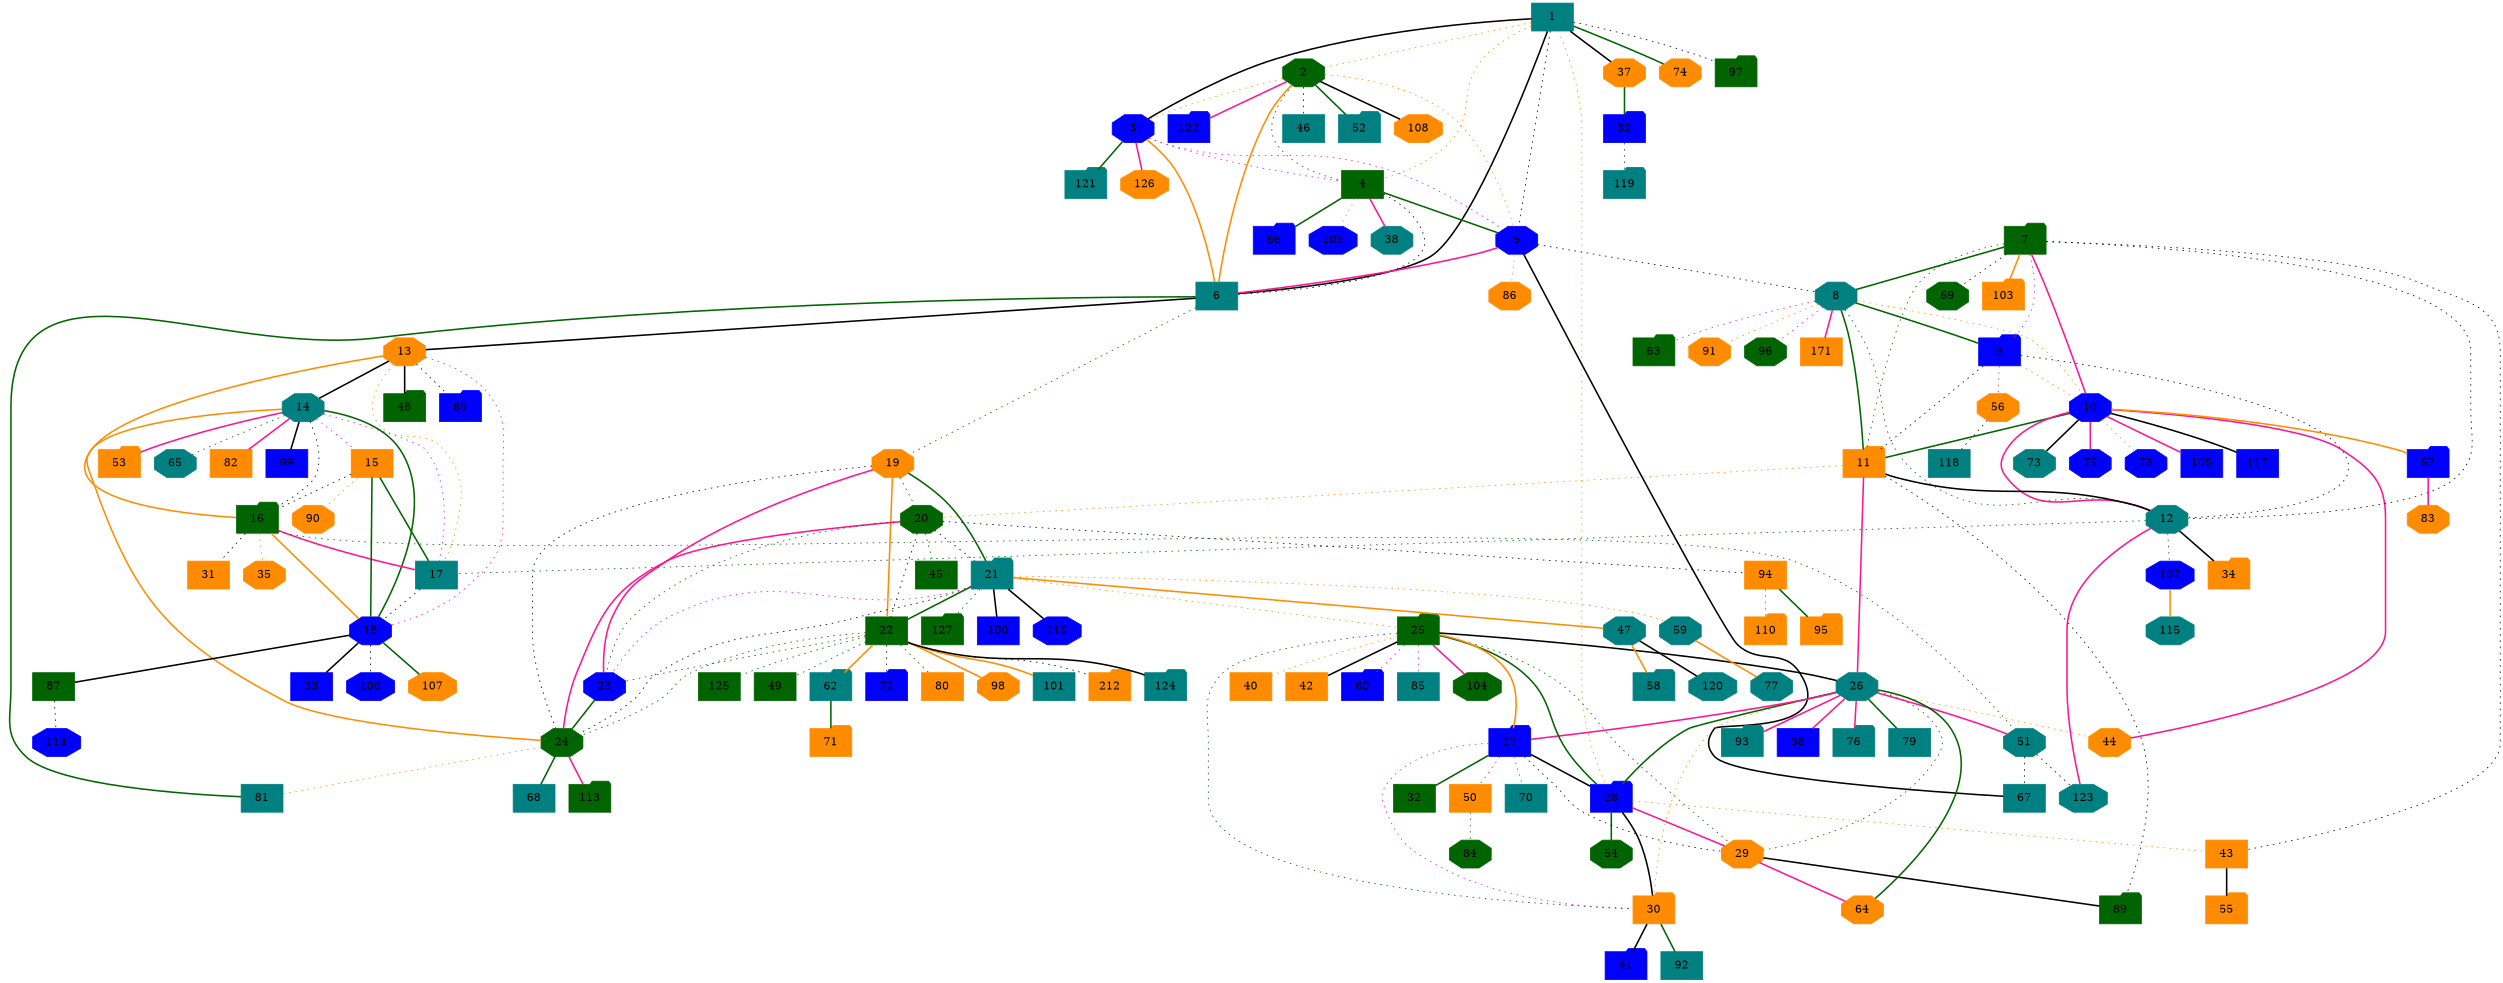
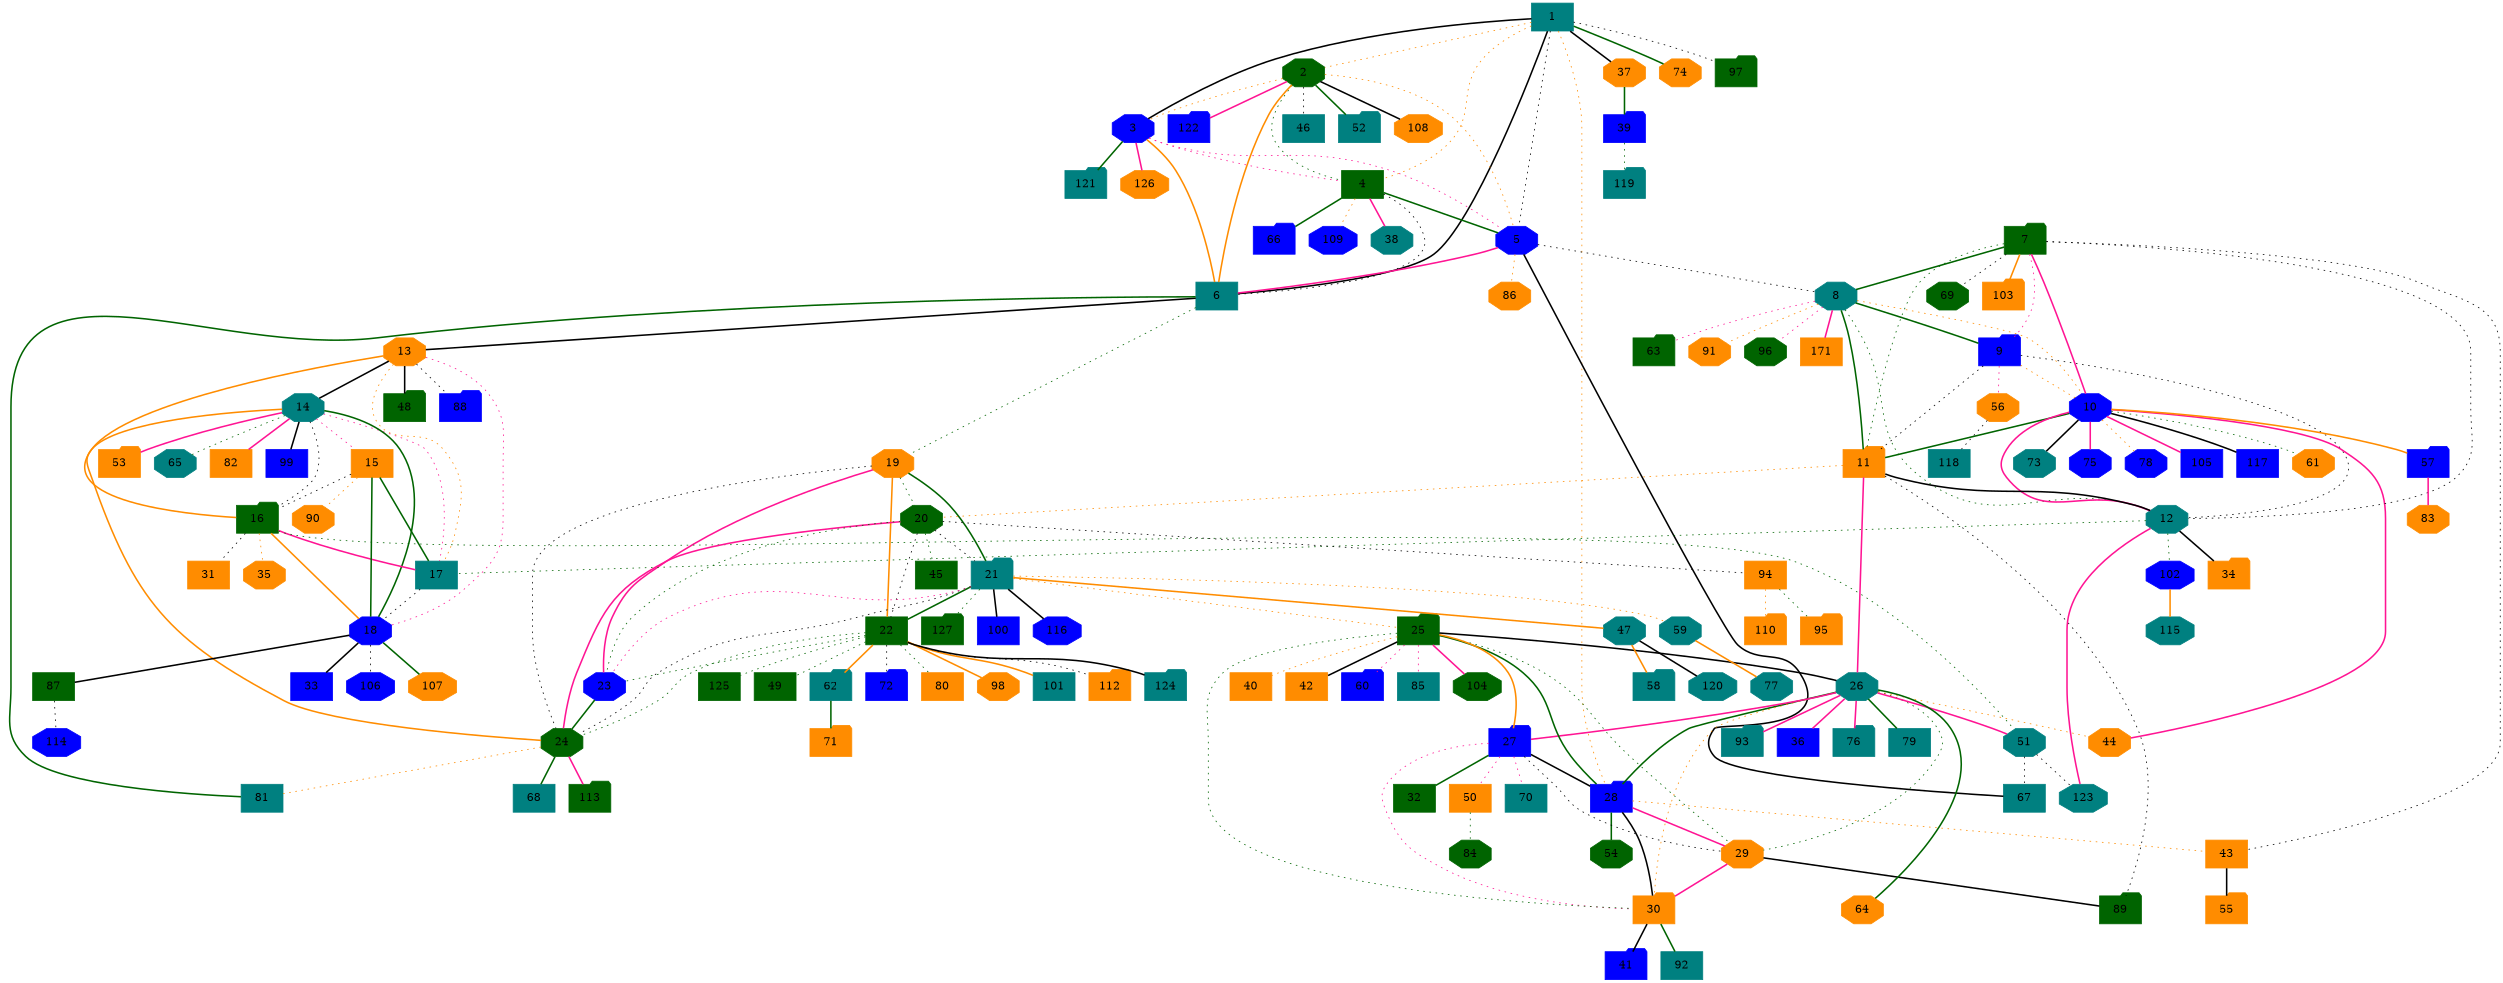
none -> (2313, 463)
(1766, 603) -> (1766, 603)
(1794, 603) -> (1794, 603)
(1110, 687) -> (1110, 687)
(1802, 882) -> (1701, 880)
